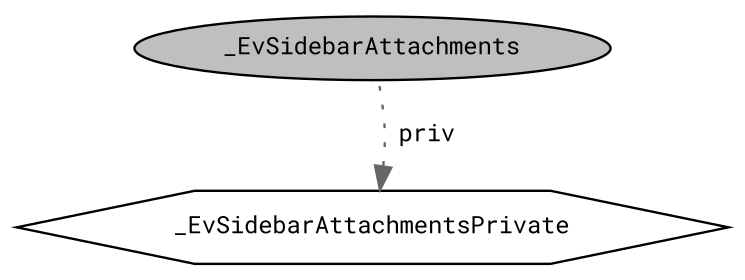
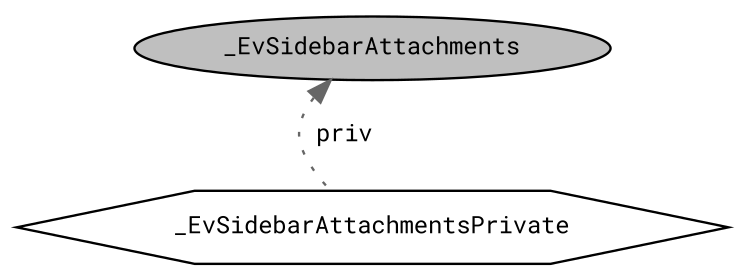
(384, 123) -> (301, 147)
